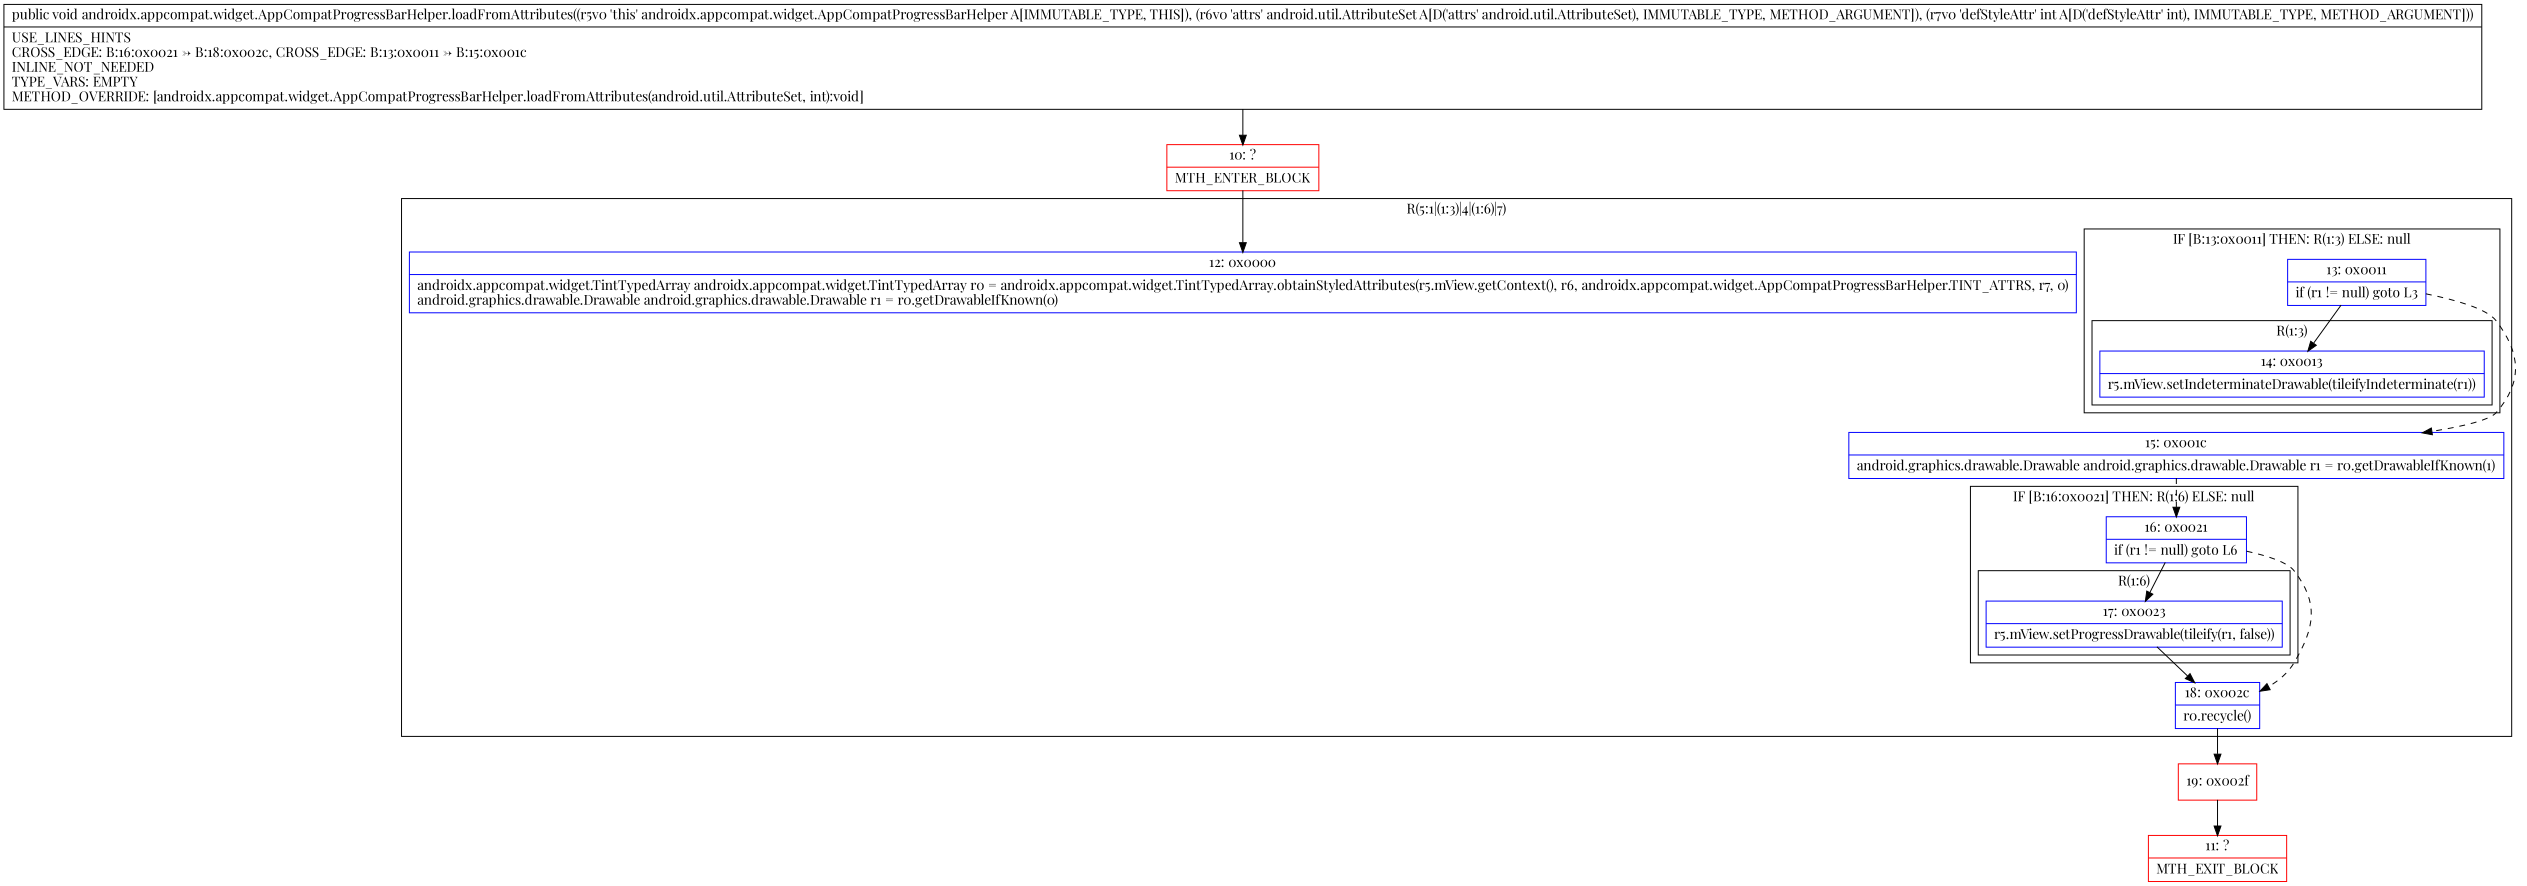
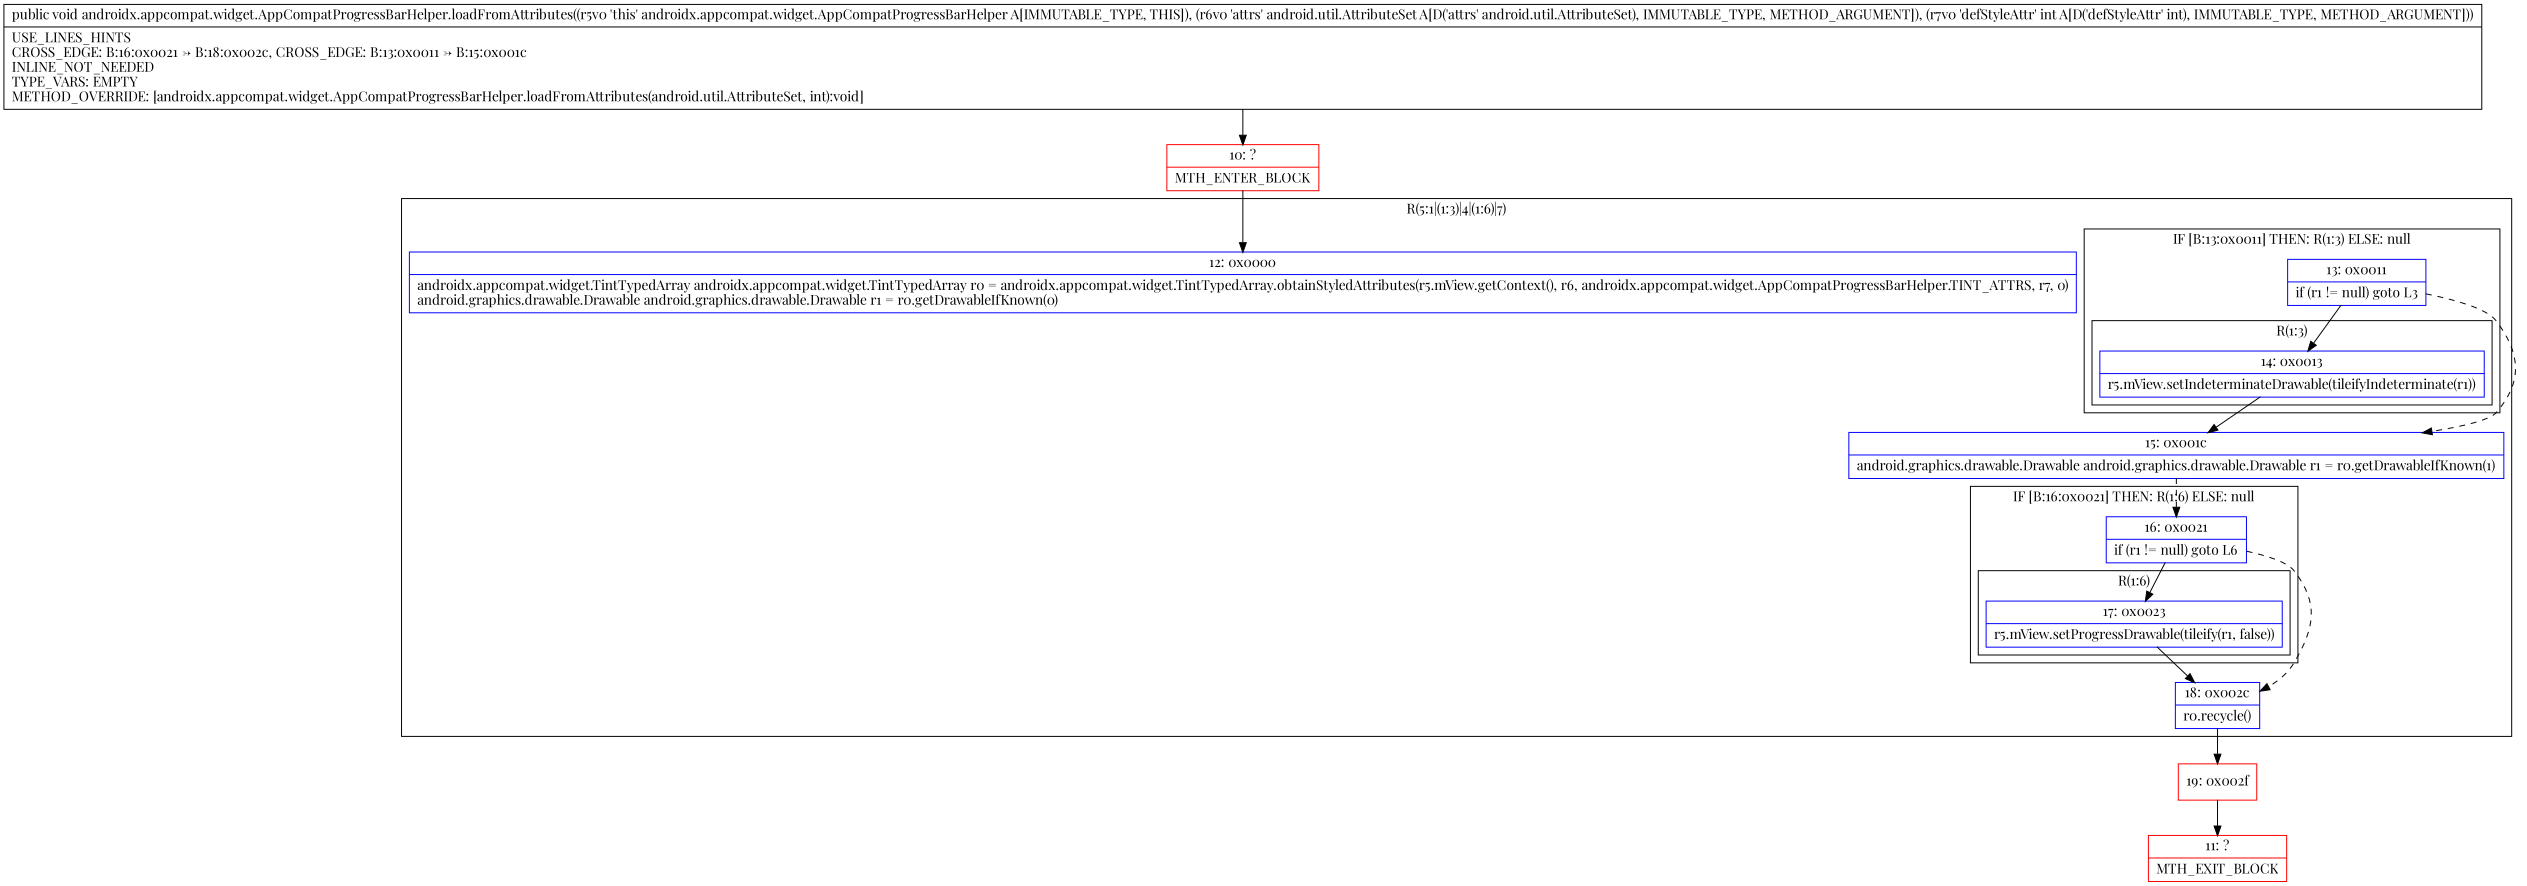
none -> (2228, 419)
